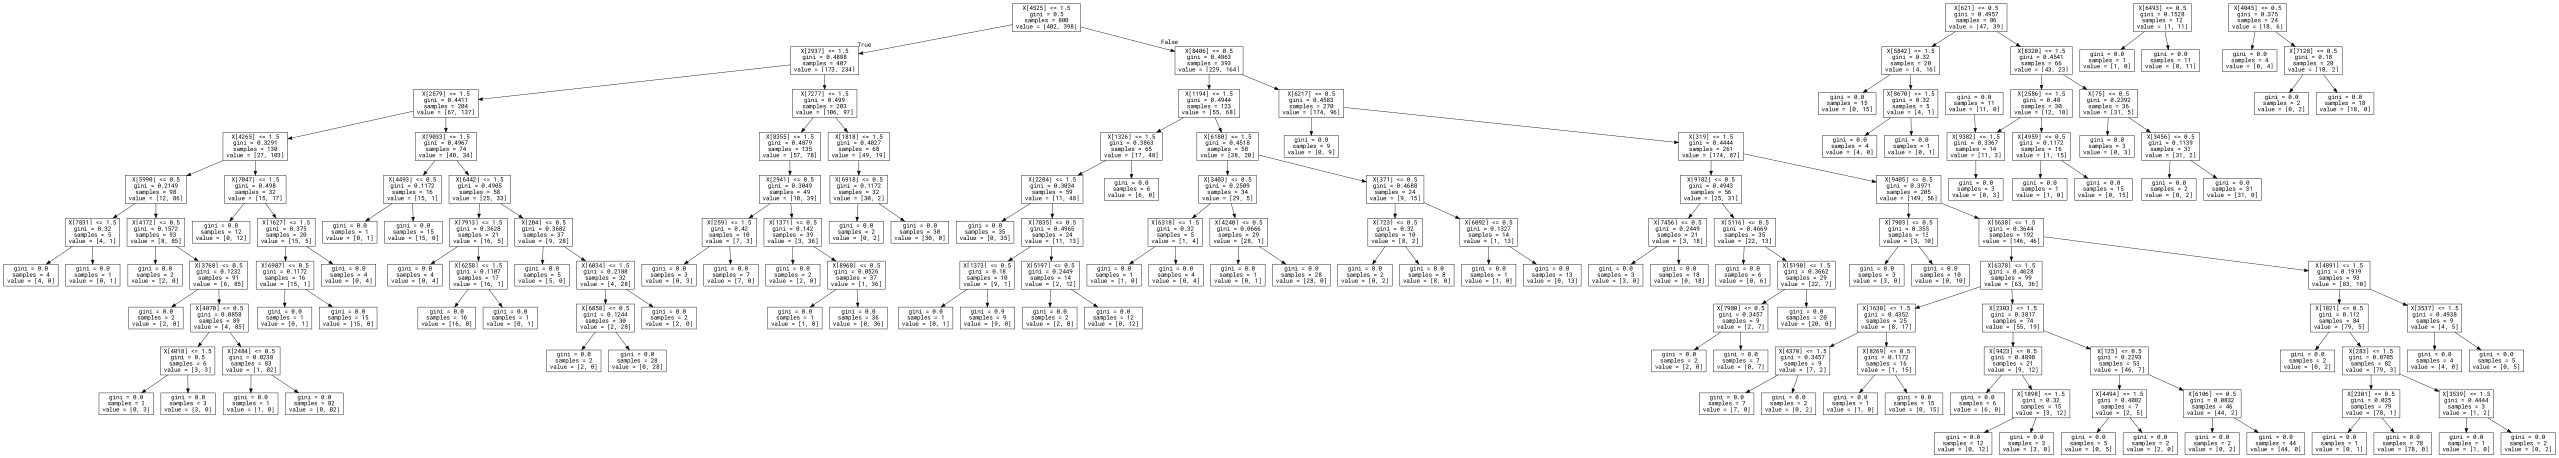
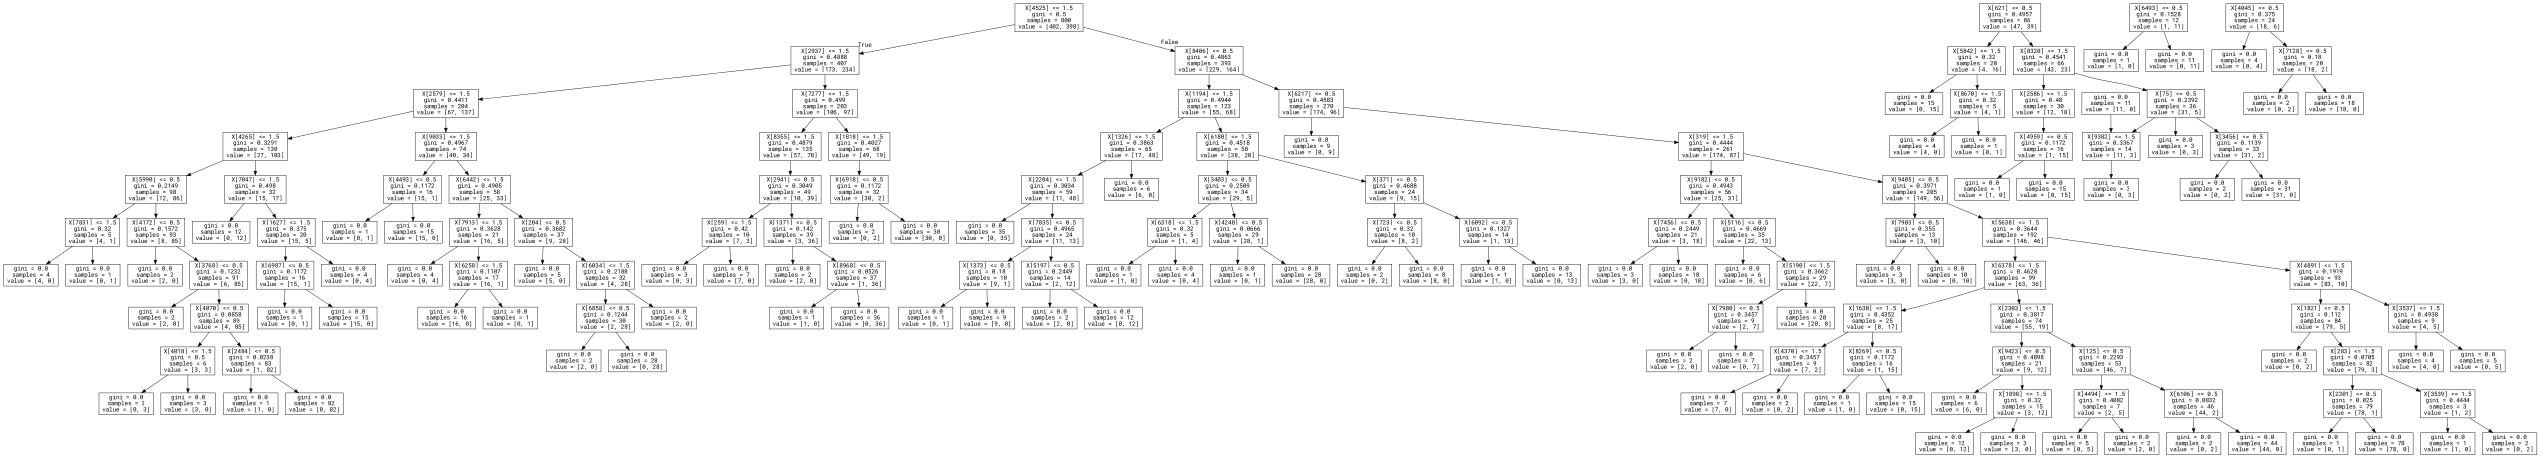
(2010, 124) -> (2145, 124)
(988, 318) -> (988, 318)
